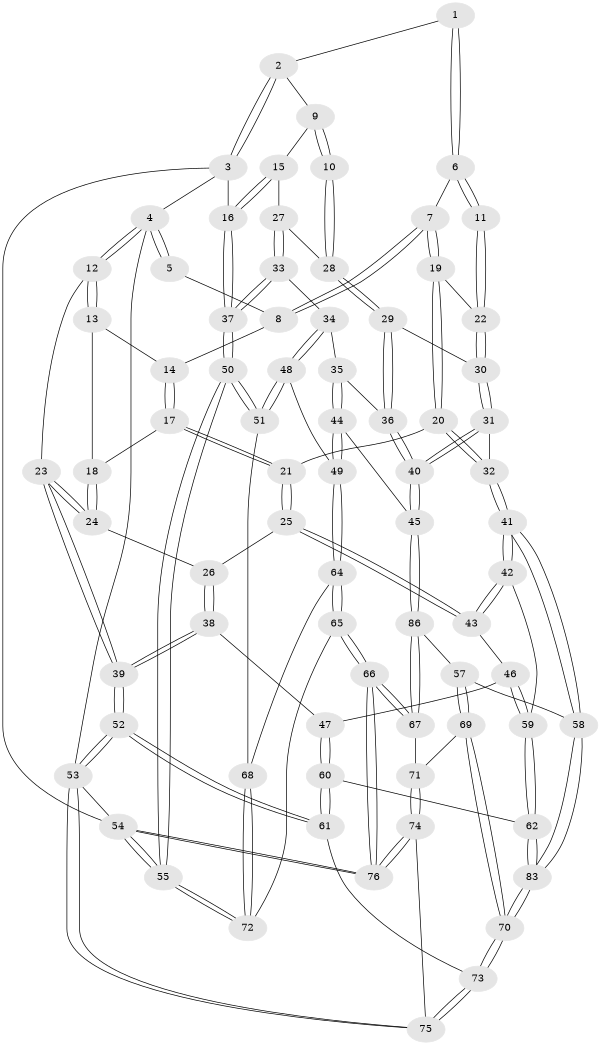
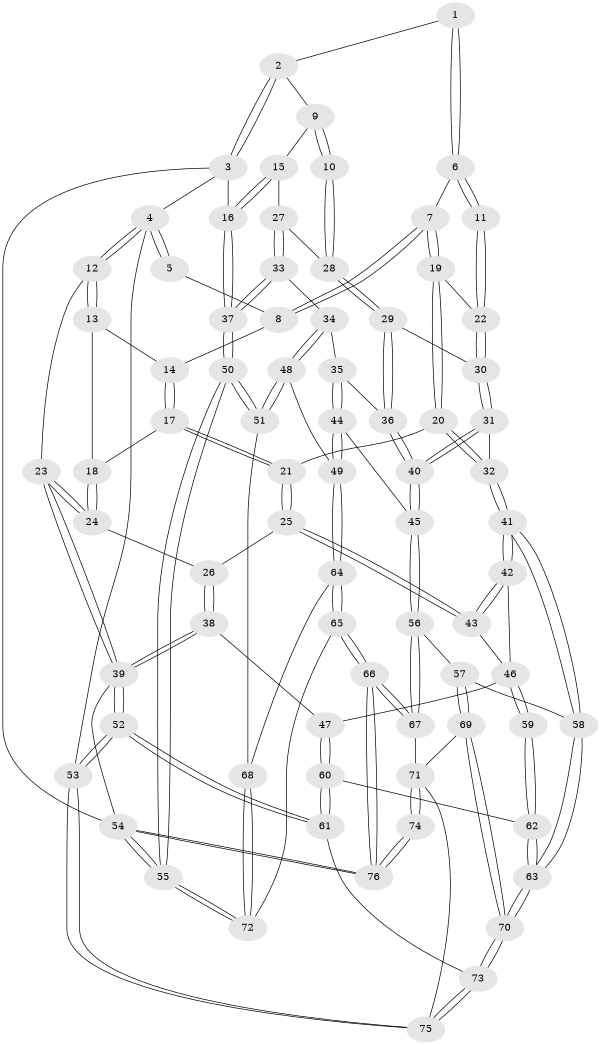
(415, 624) -> (415, 624)
(533, 648) -> (509, 624)
(96, 801) -> (94, 739)
(532, 877) -> (532, 877)
(421, 928) -> (450, 900)
